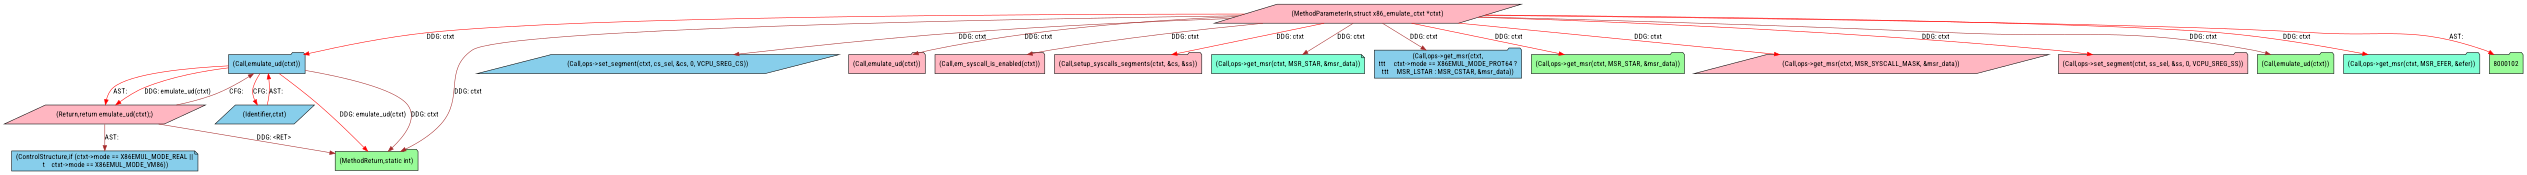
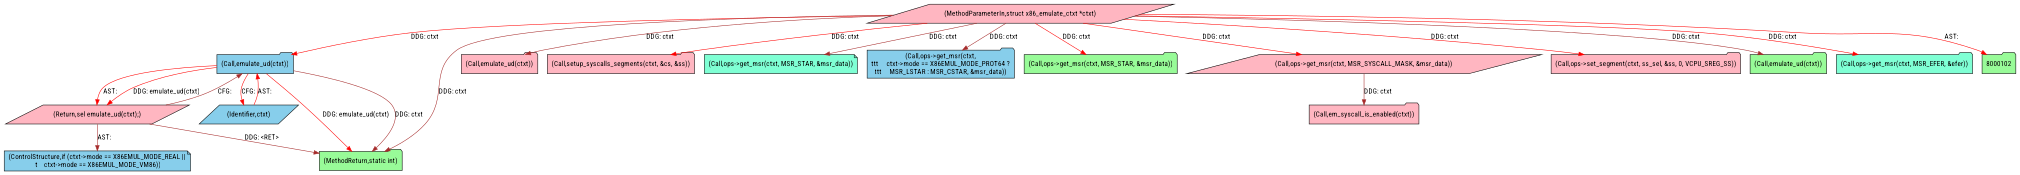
(1147, 36) -> (1364, 87)
(658, 64) -> none
(105, 115) -> (97, 115)
